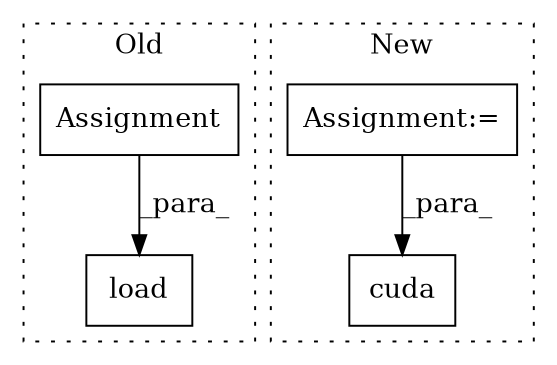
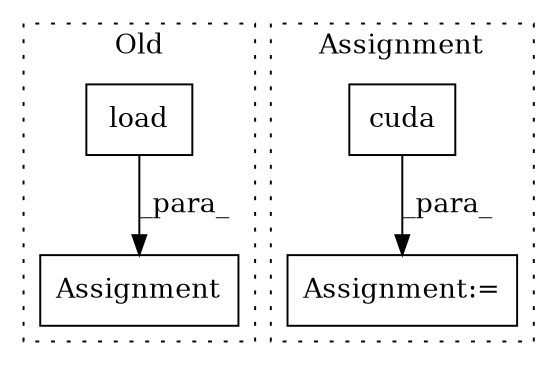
(402, 46) -> (402, 46)
(139, 195) -> (139, 195)
(402, 195) -> (402, 195)
